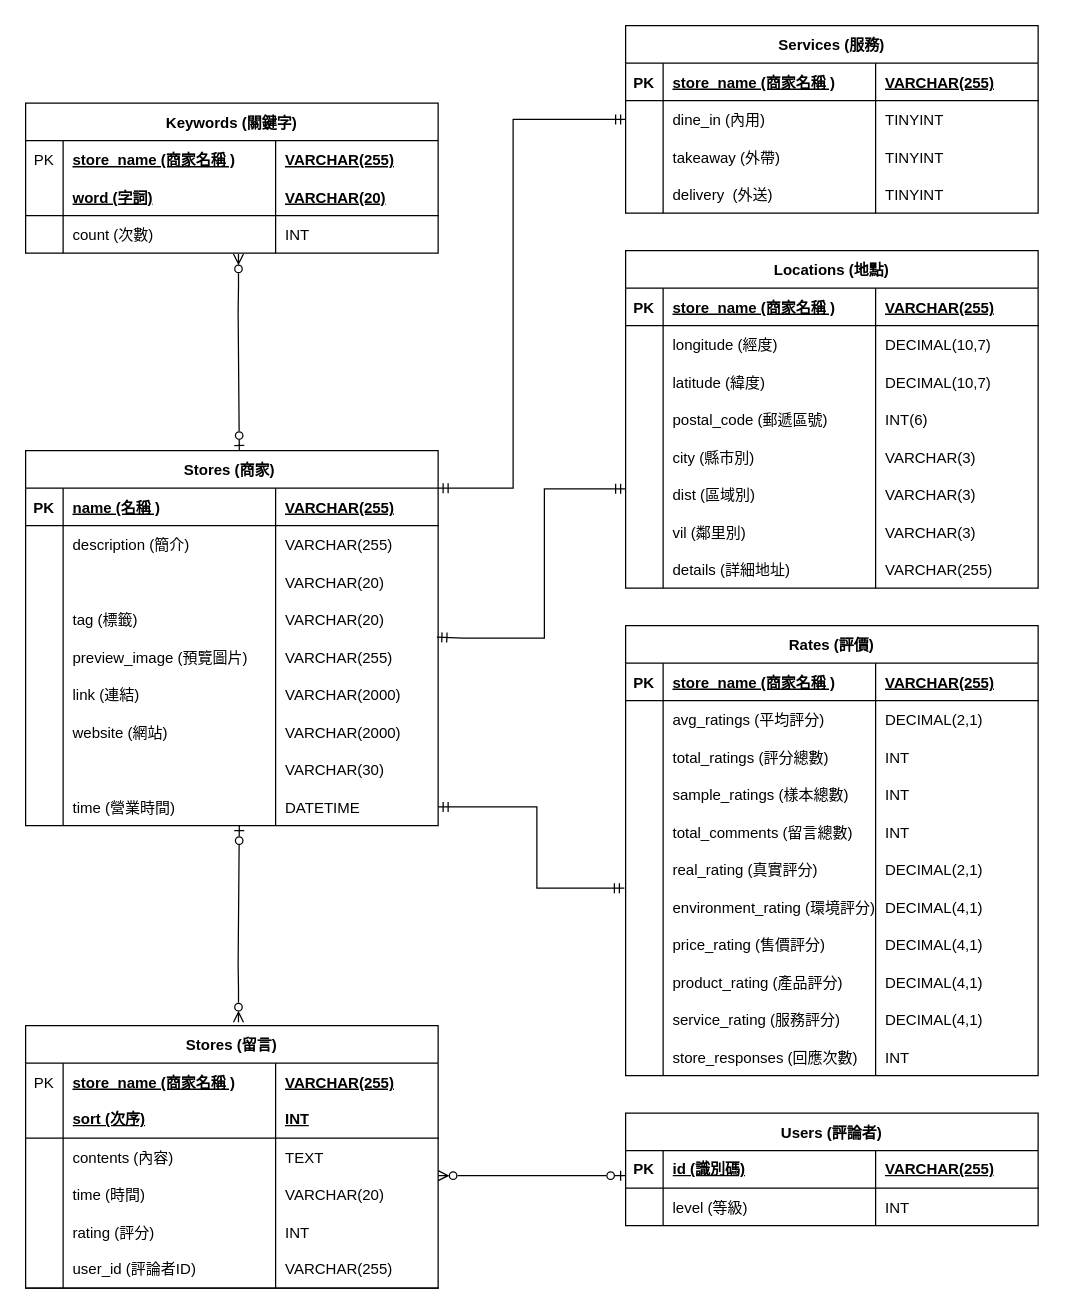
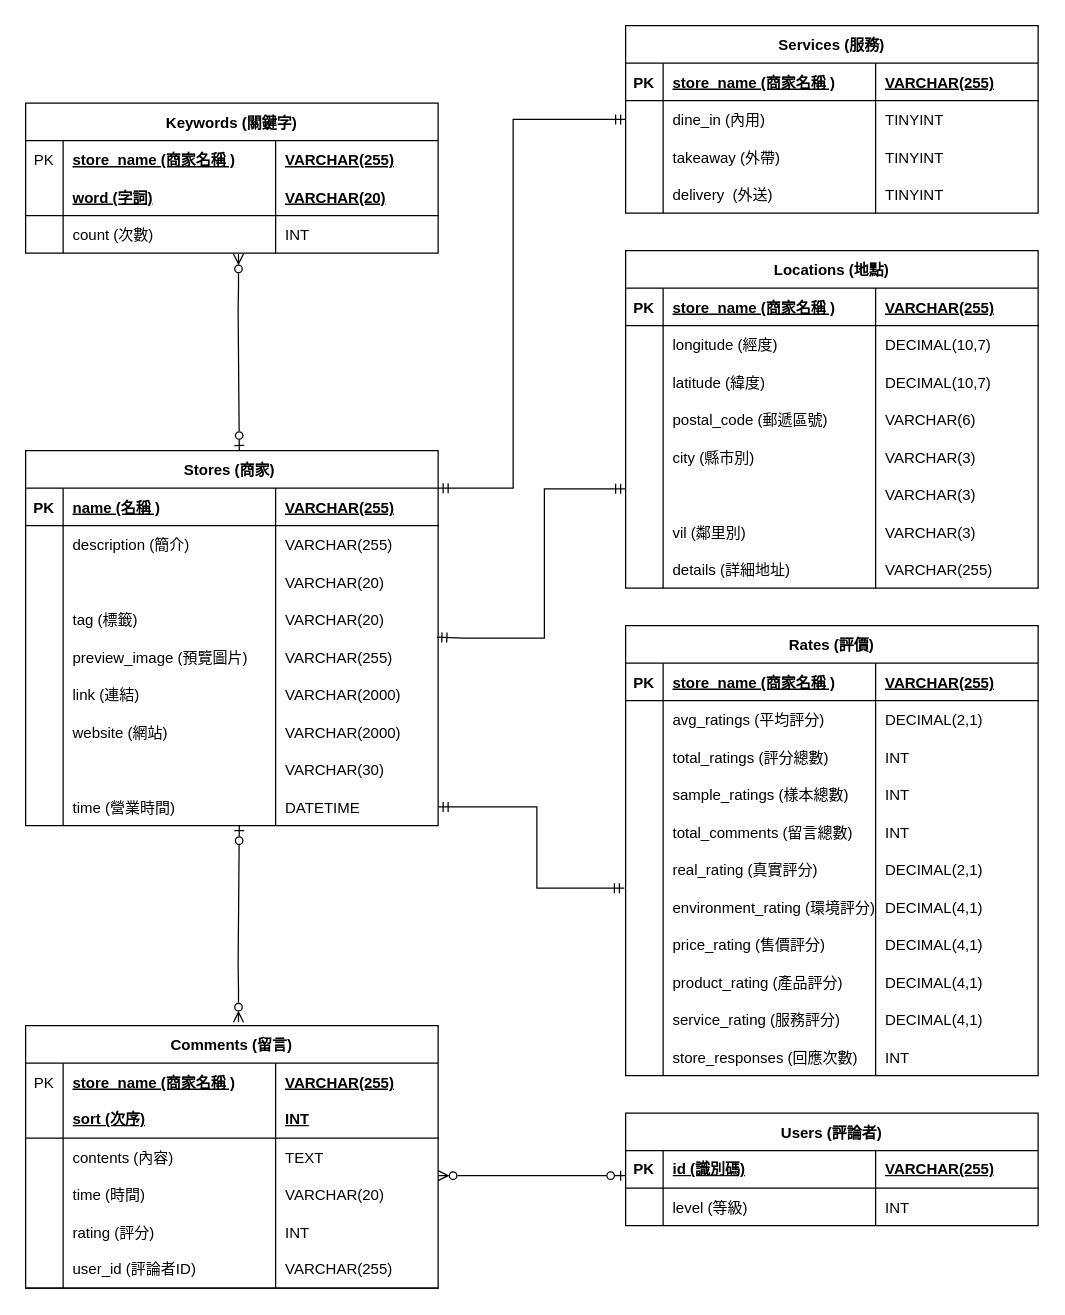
(910, 420) -> (927, 420)
(769, 494) -> none
(231, 1045) -> (231, 1045)
